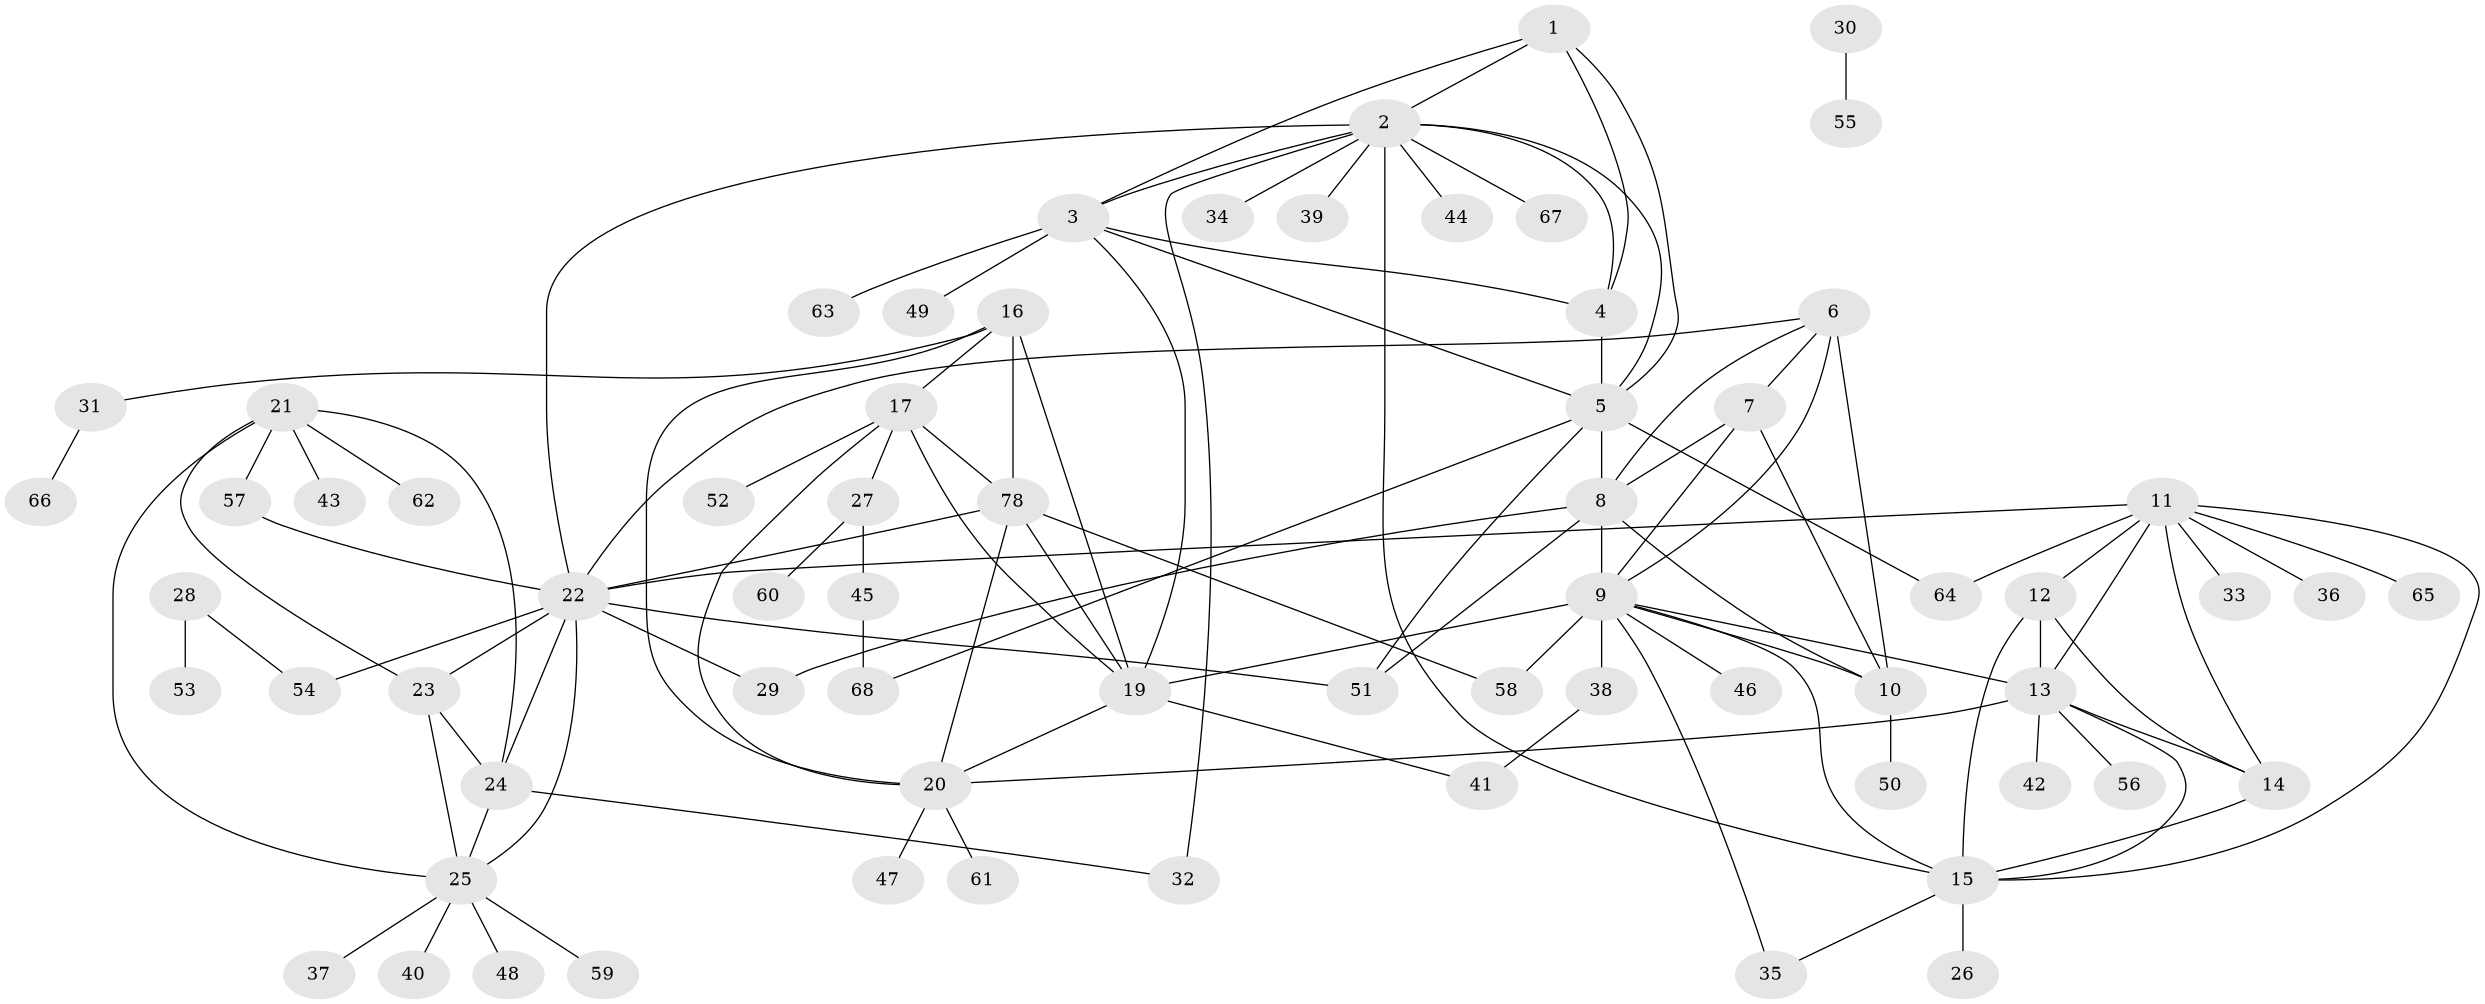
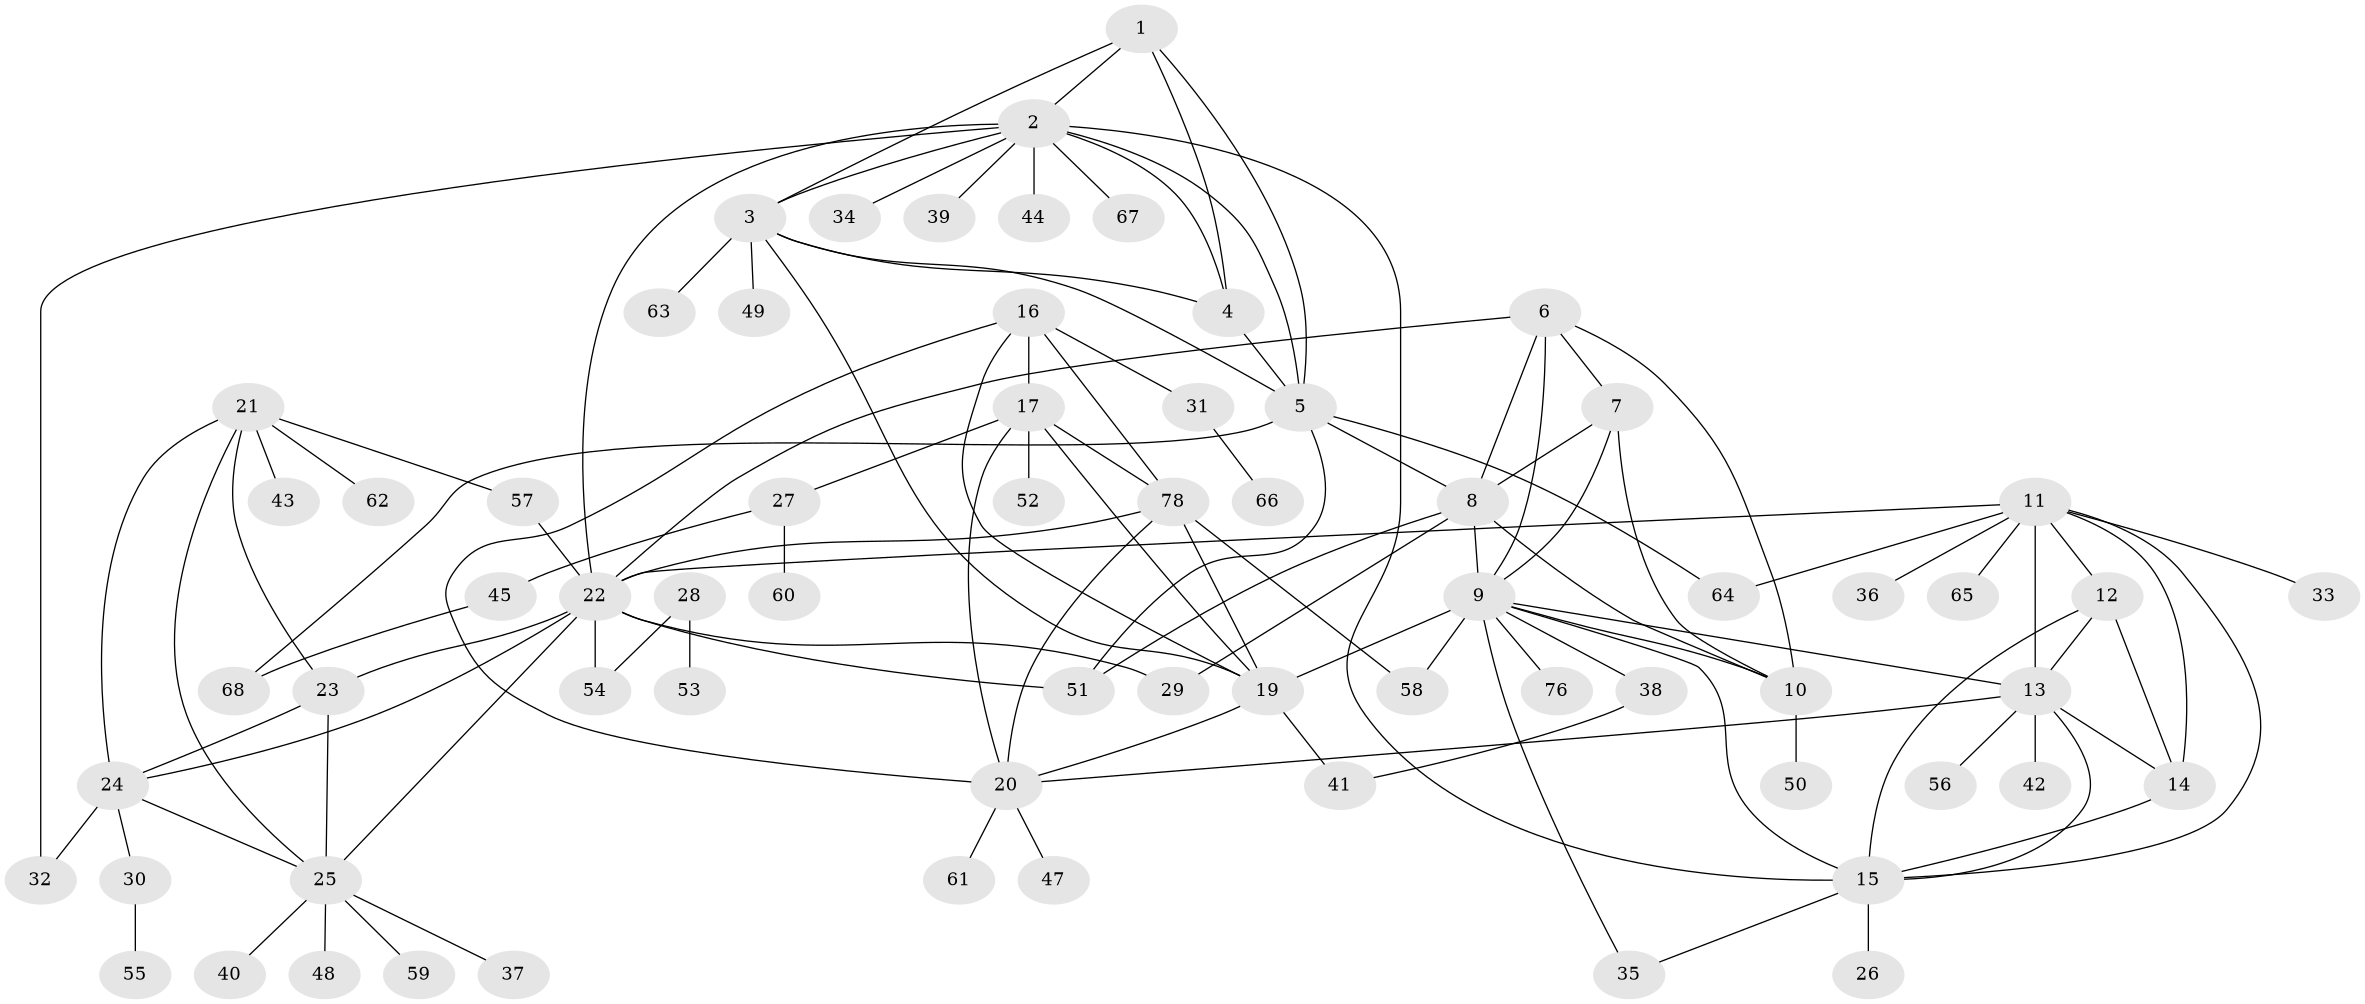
(1746, 691) -> (1557, 691)
none -> (124, 833)
